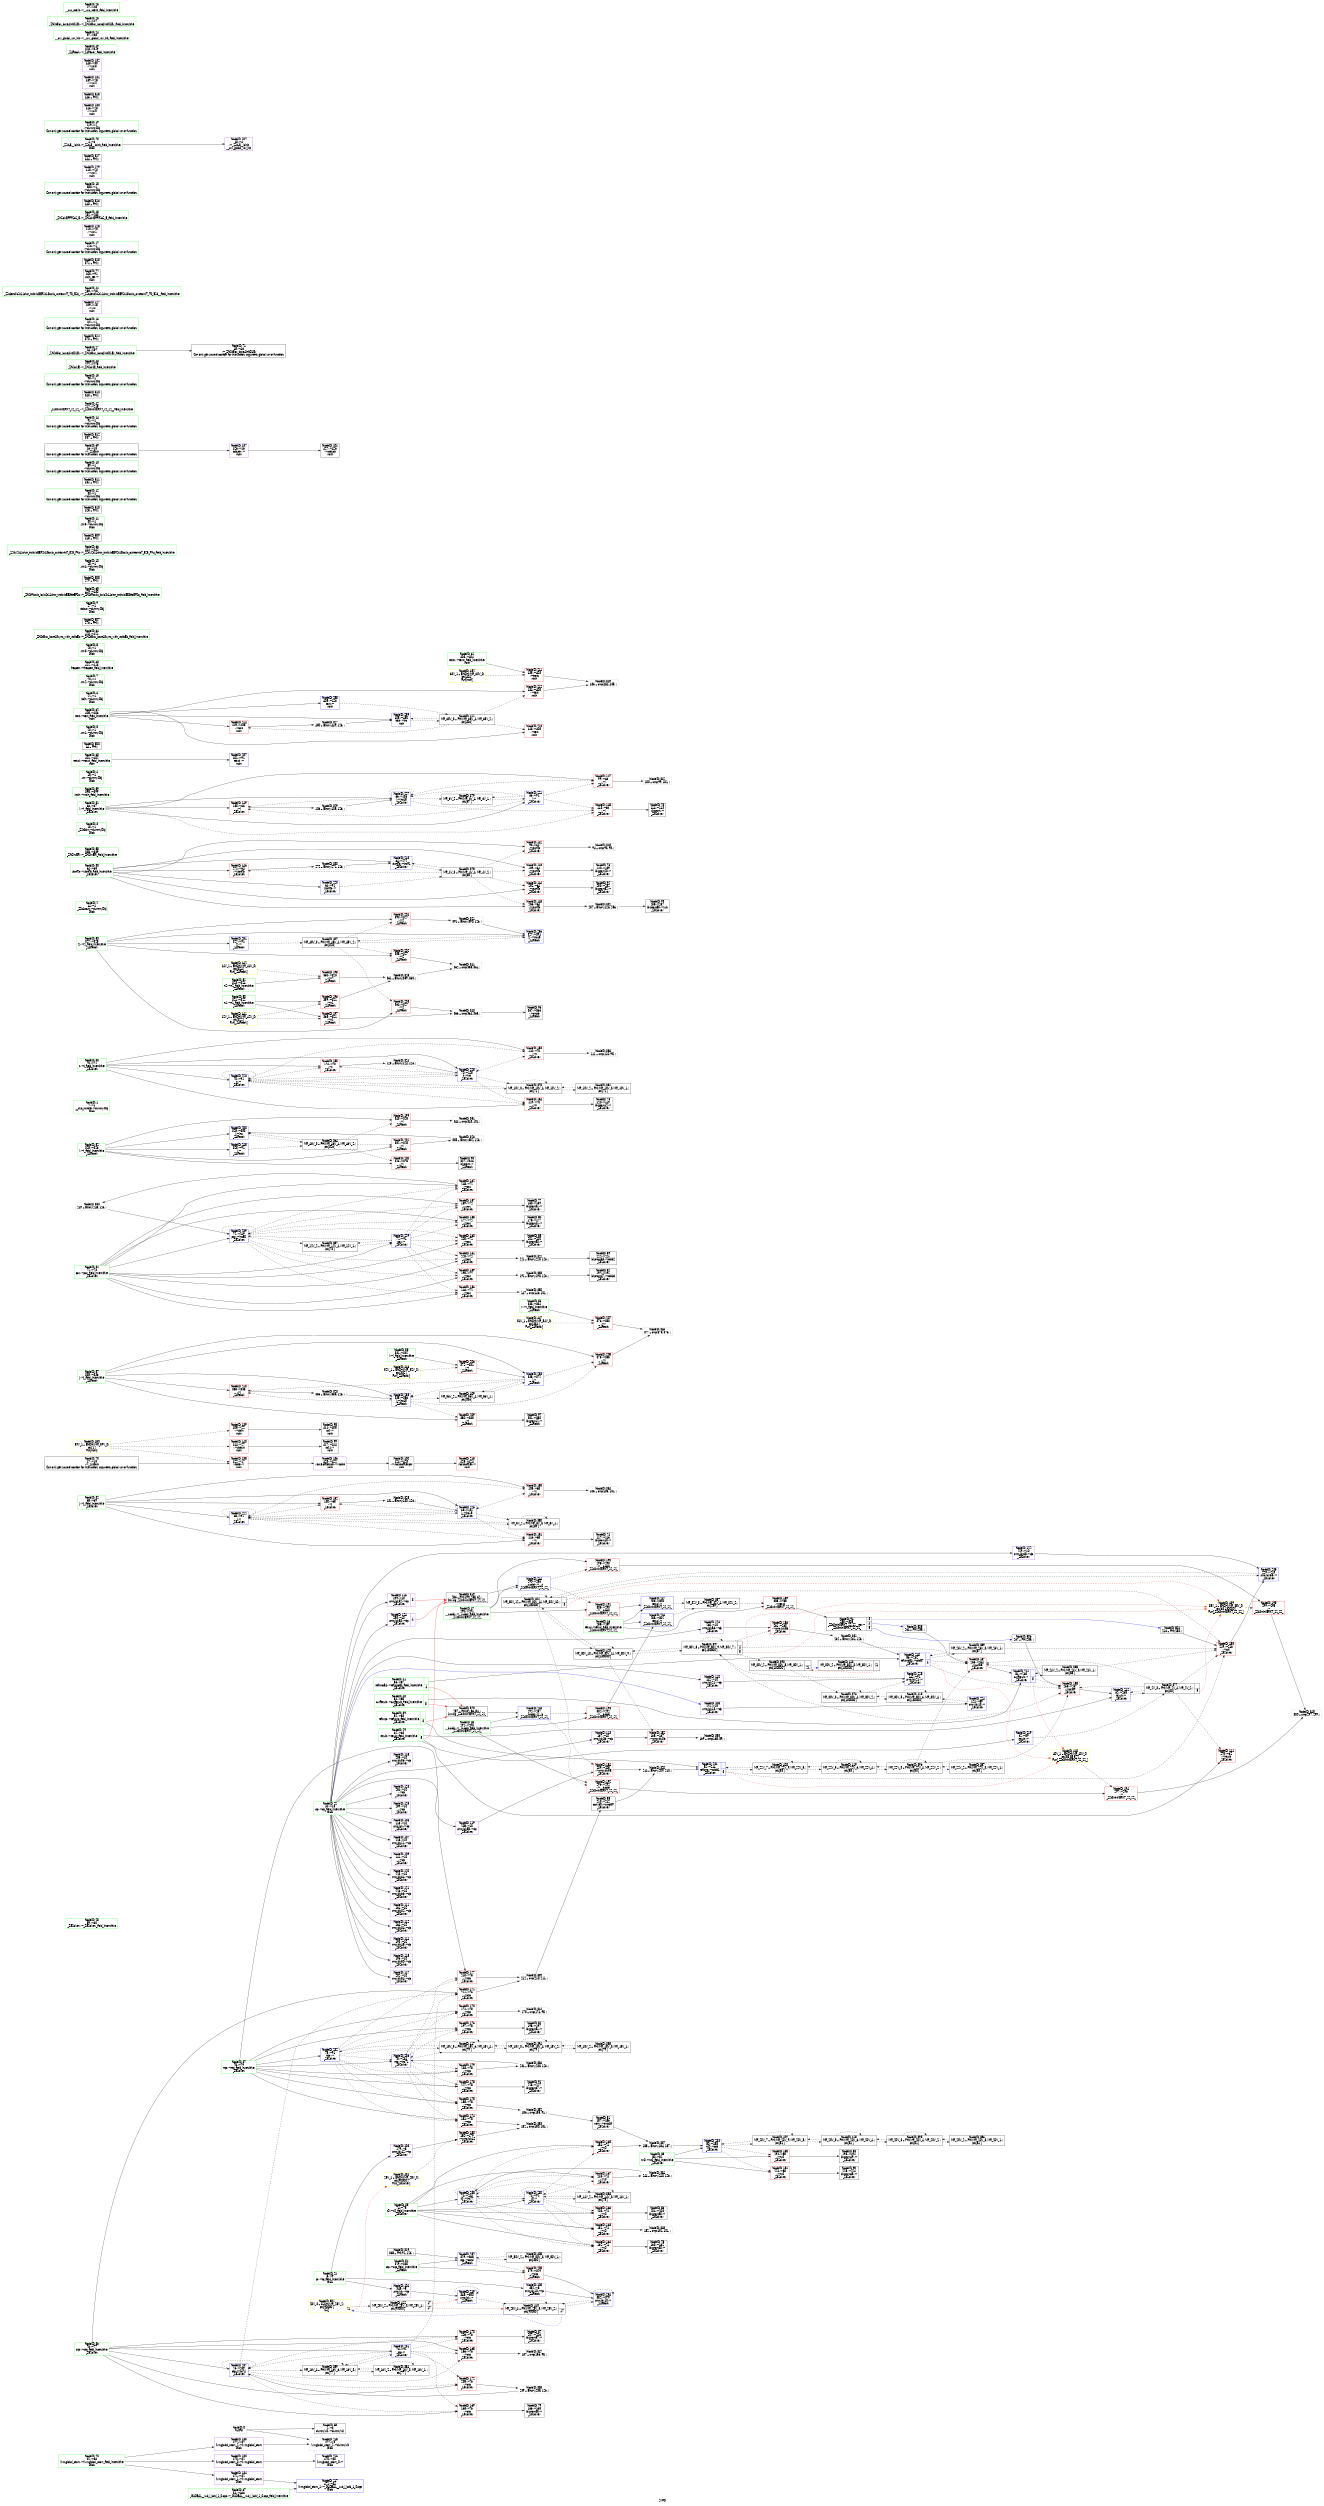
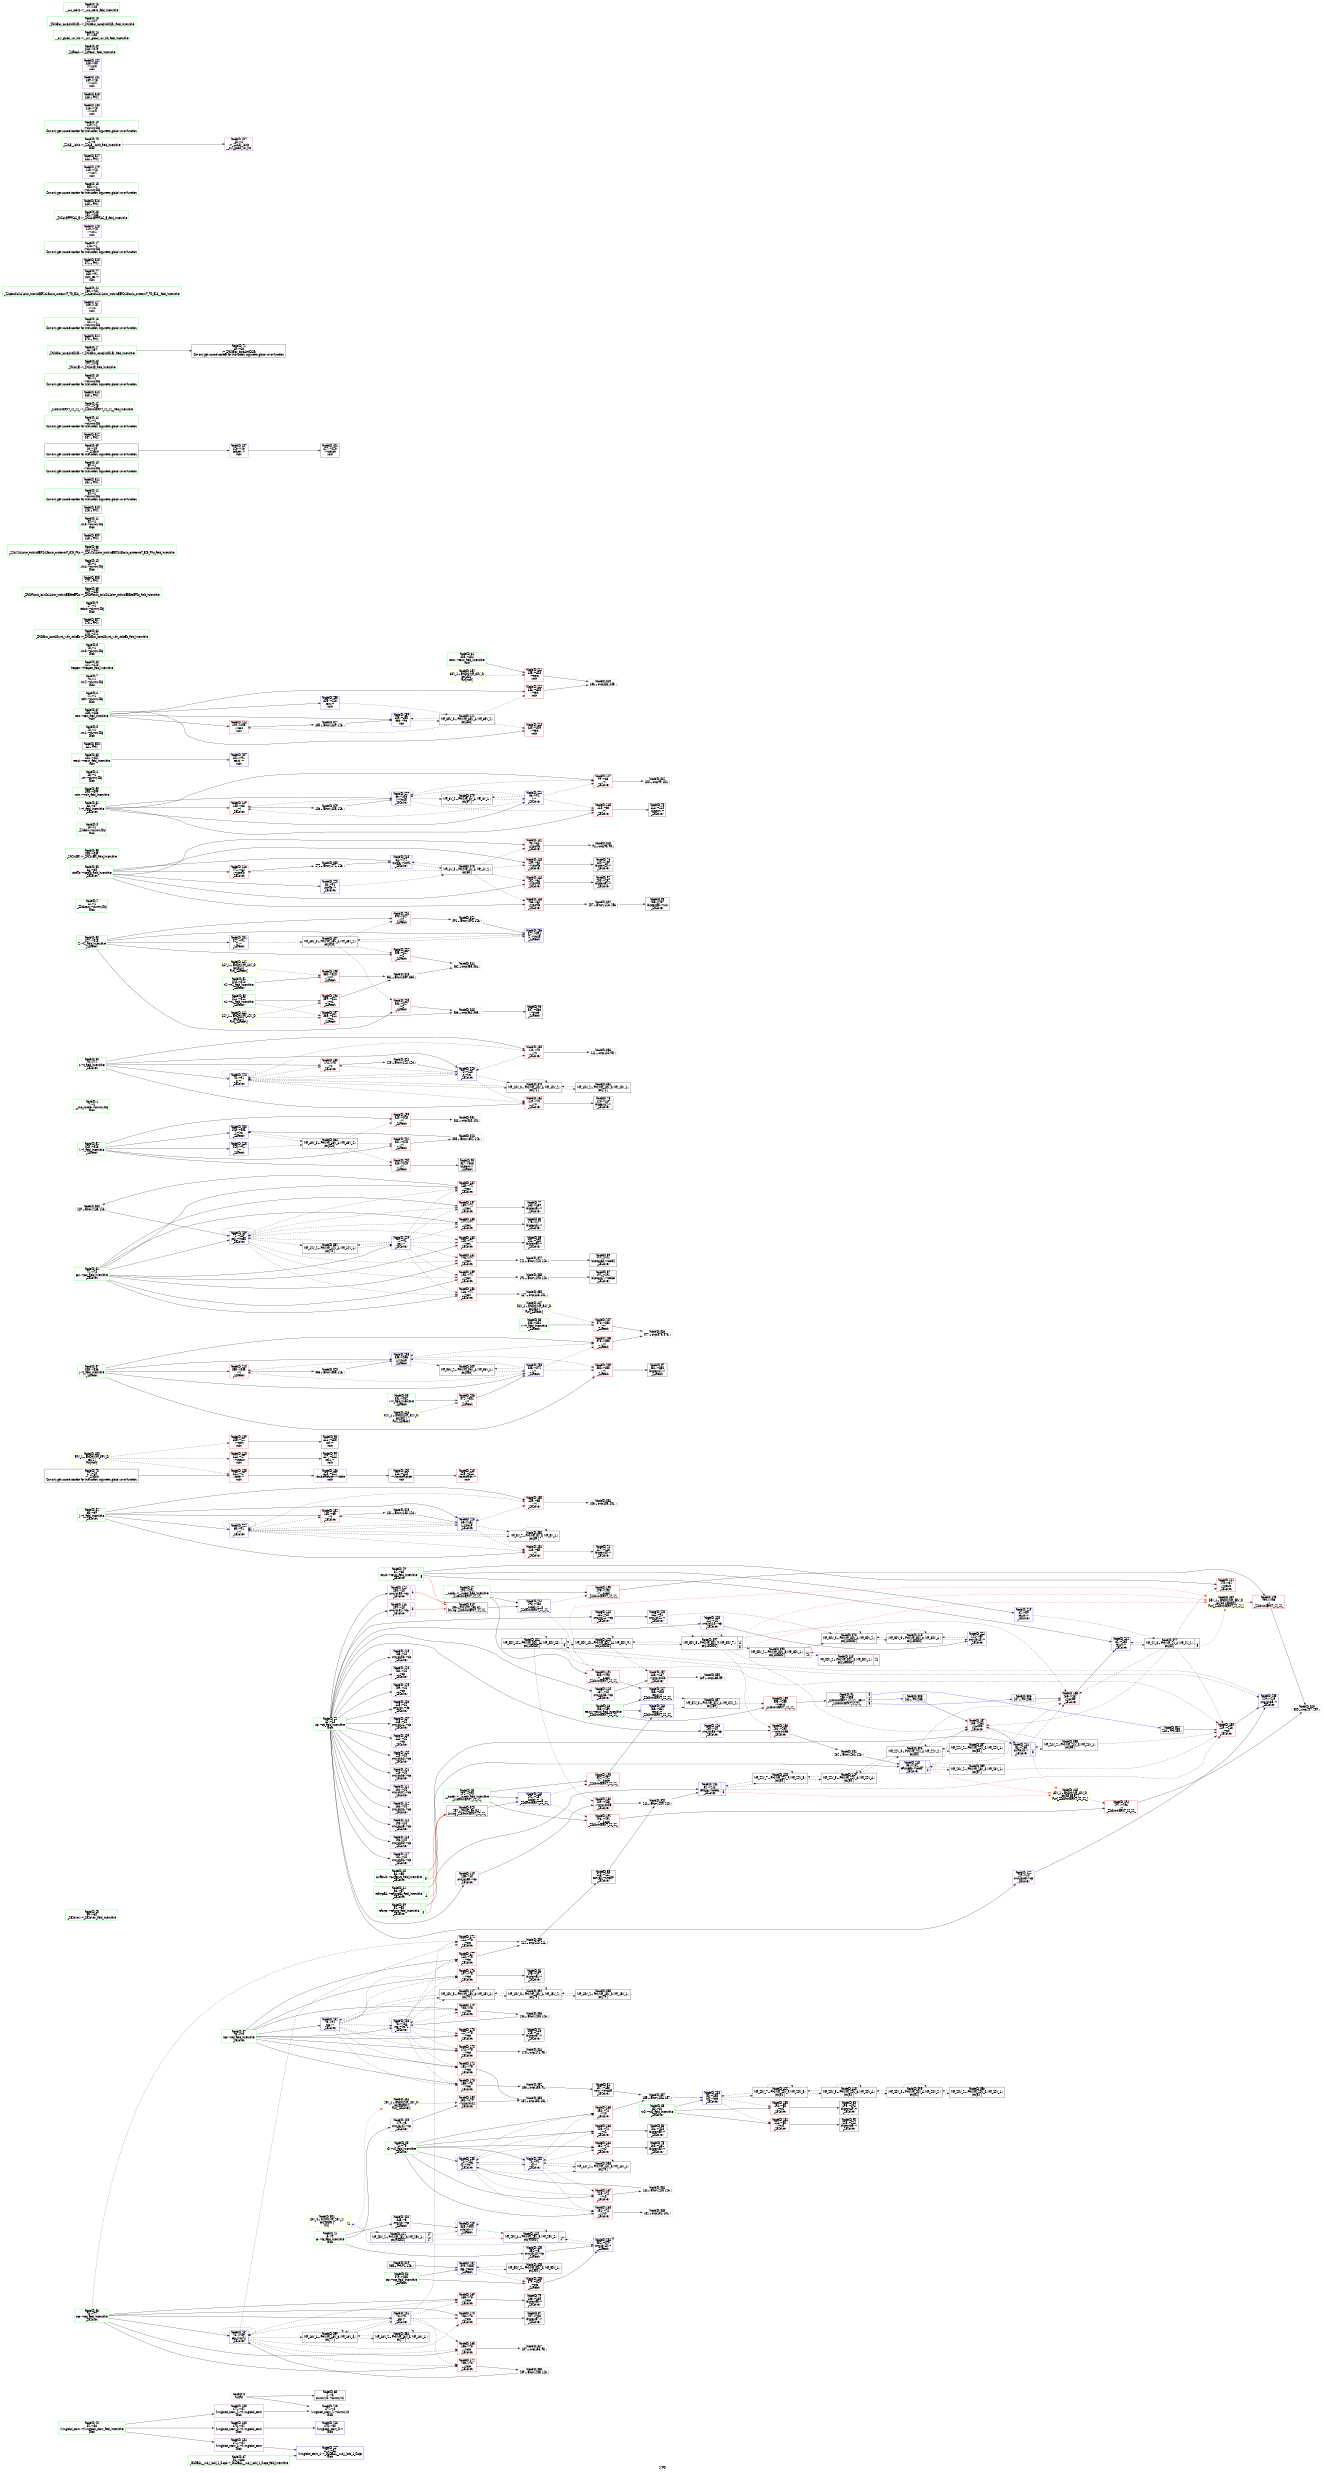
(348, 832) -> (348, 832)
(285, 1010) -> (285, 1009)
none -> (568, 1370)
(469, 1672) -> (487, 1629)
(885, 1687) -> (749, 1615)
(181, 2067) -> (184, 2034)
